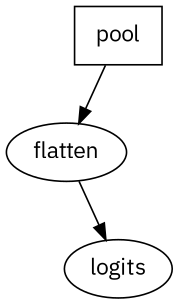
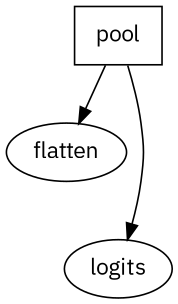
(89, 203) -> (143, 145)
